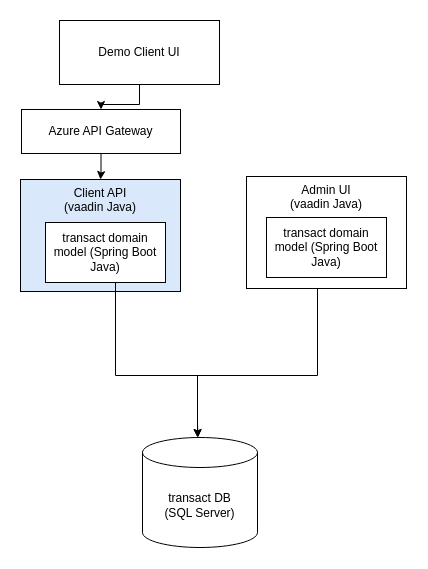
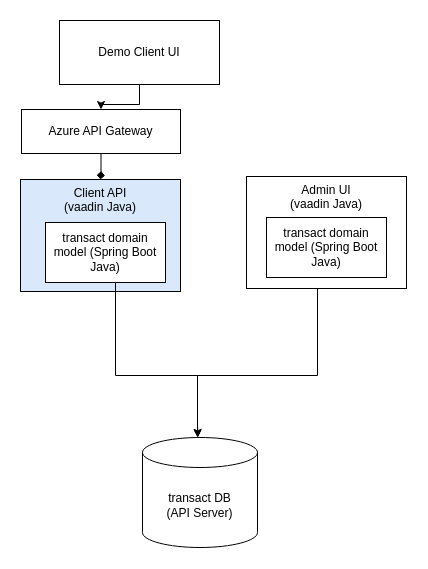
(101, 172) -> (101, 172)
(200, 506) -> (200, 506)
